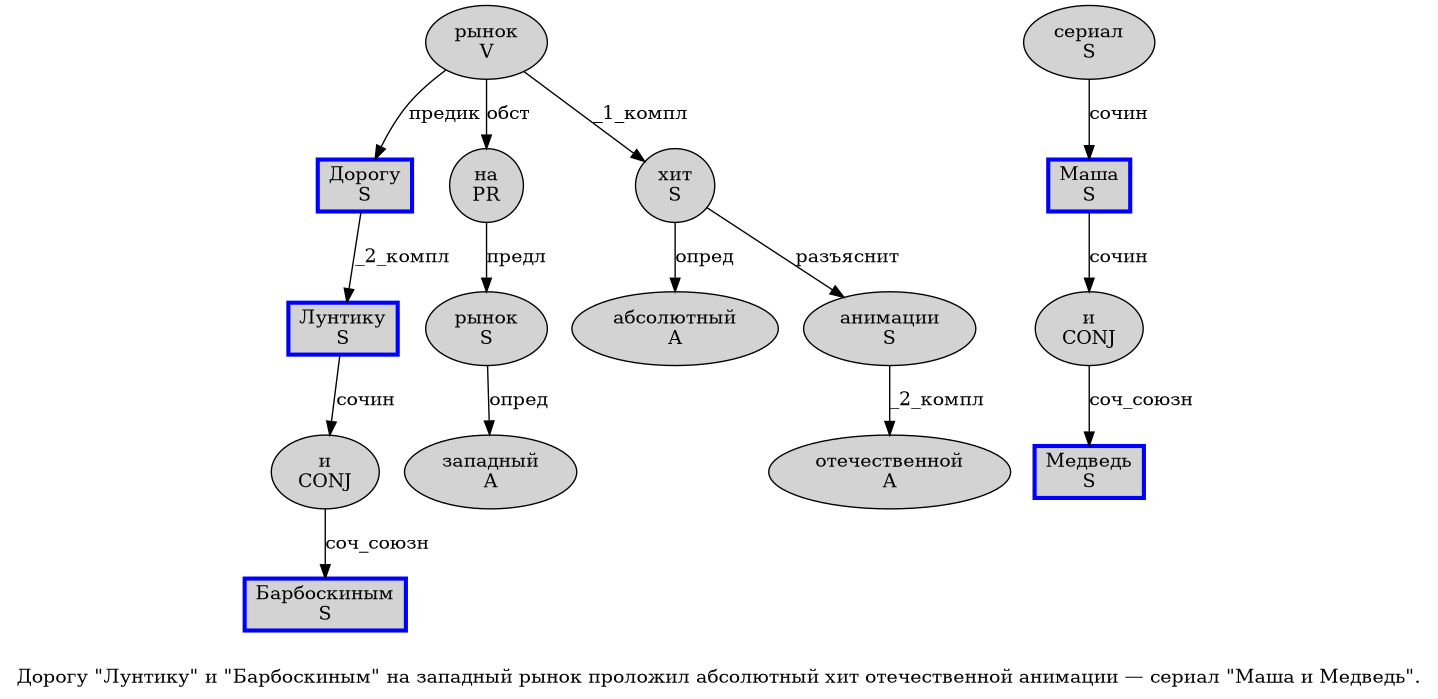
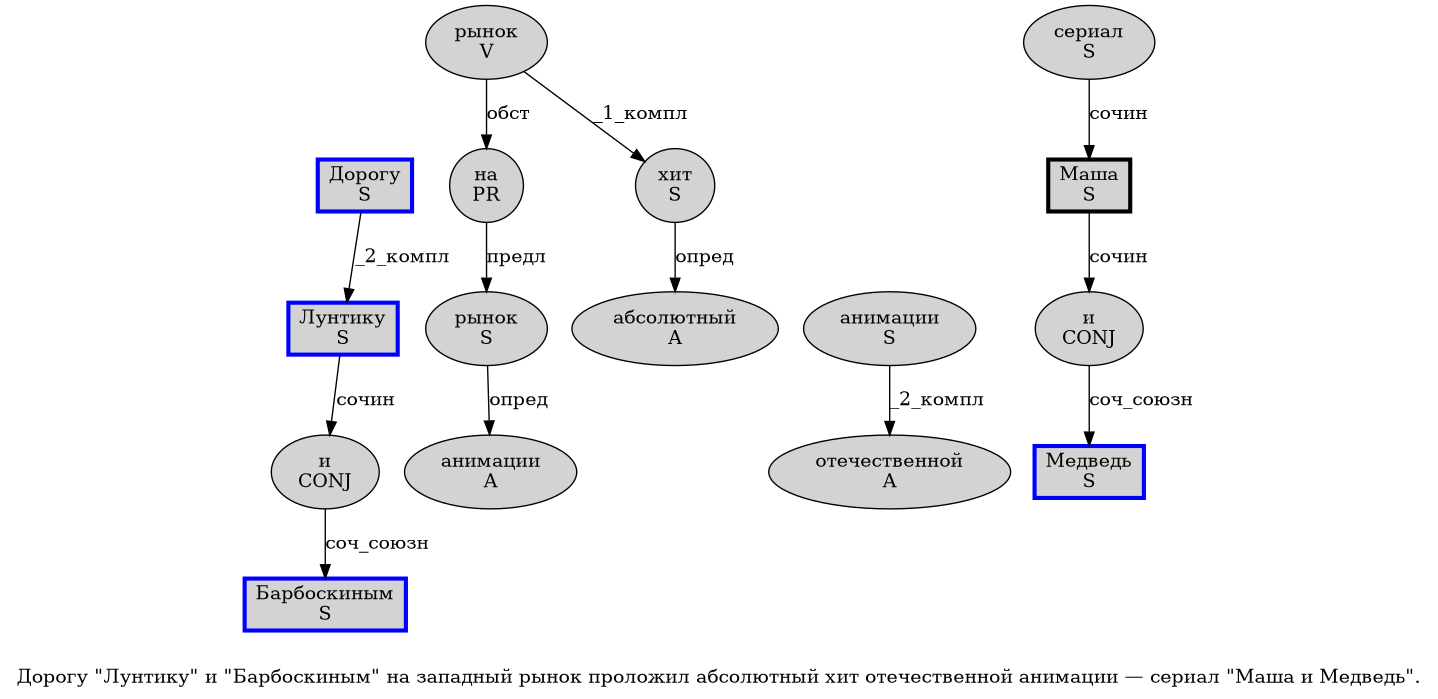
(408, 104) -> none
(1089, 186) -> (1089, 186)
(770, 249) -> none
(491, 472) -> (491, 472)
